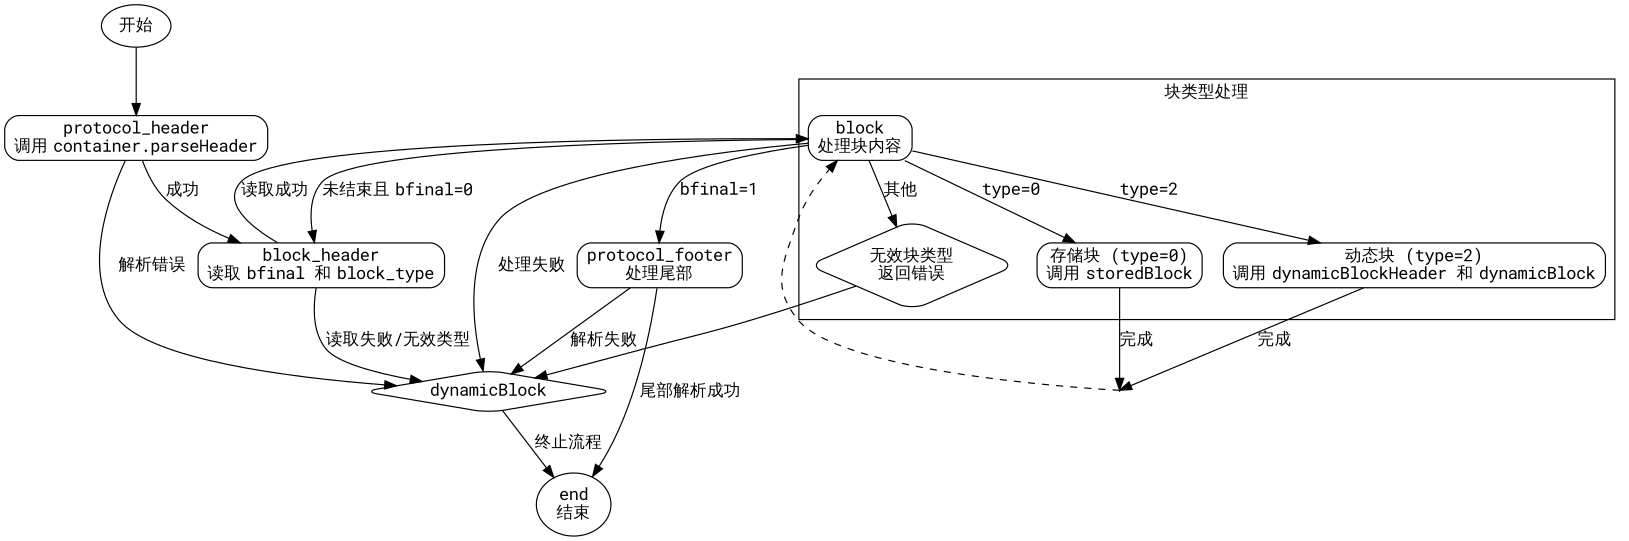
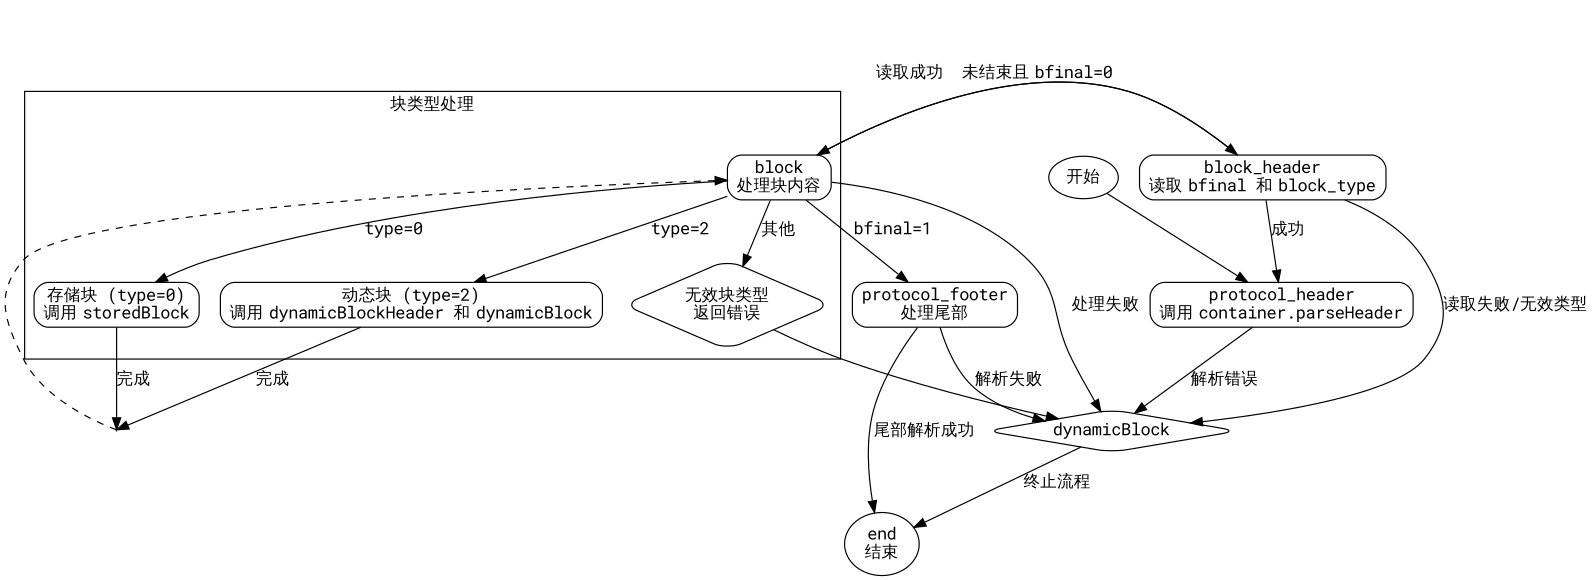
(177, 209) -> (1271, 235)
